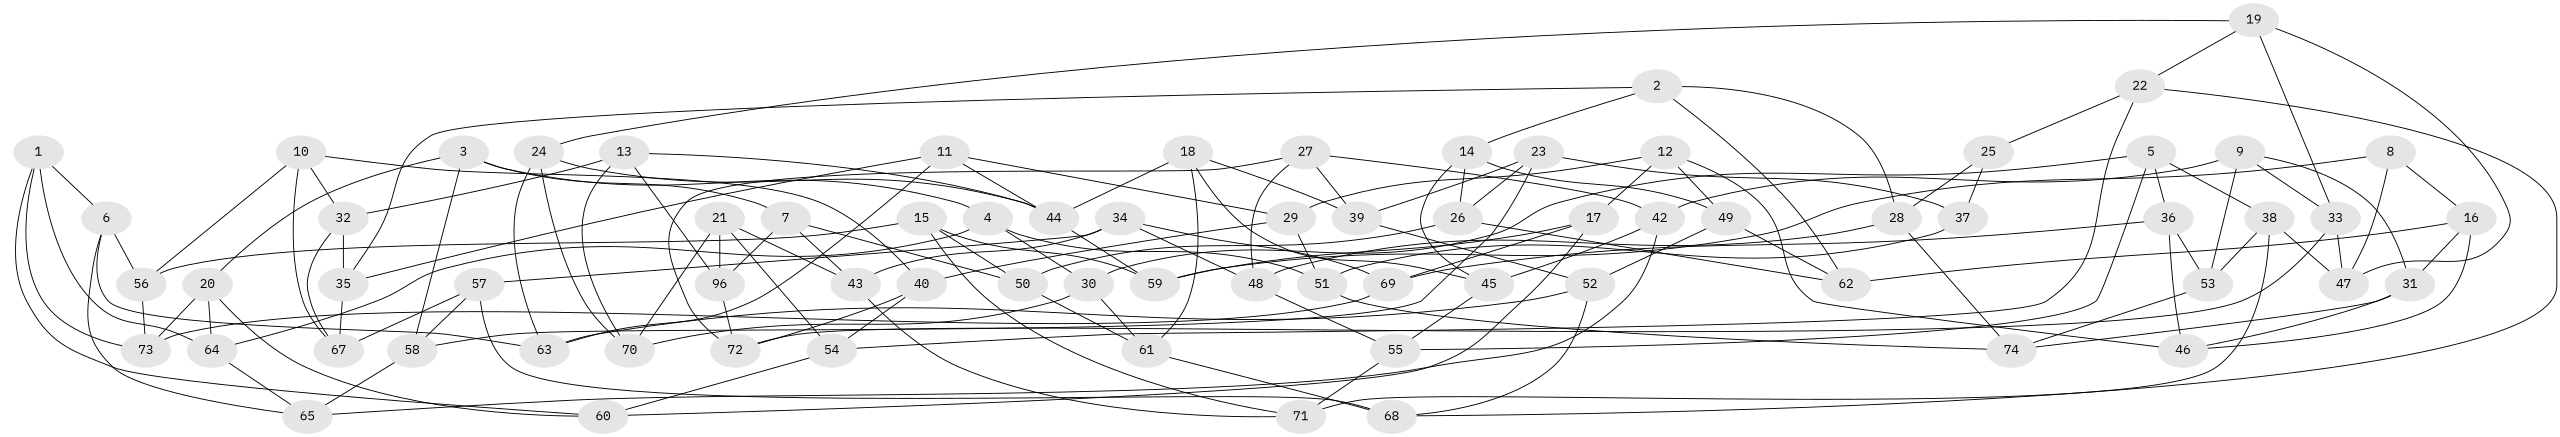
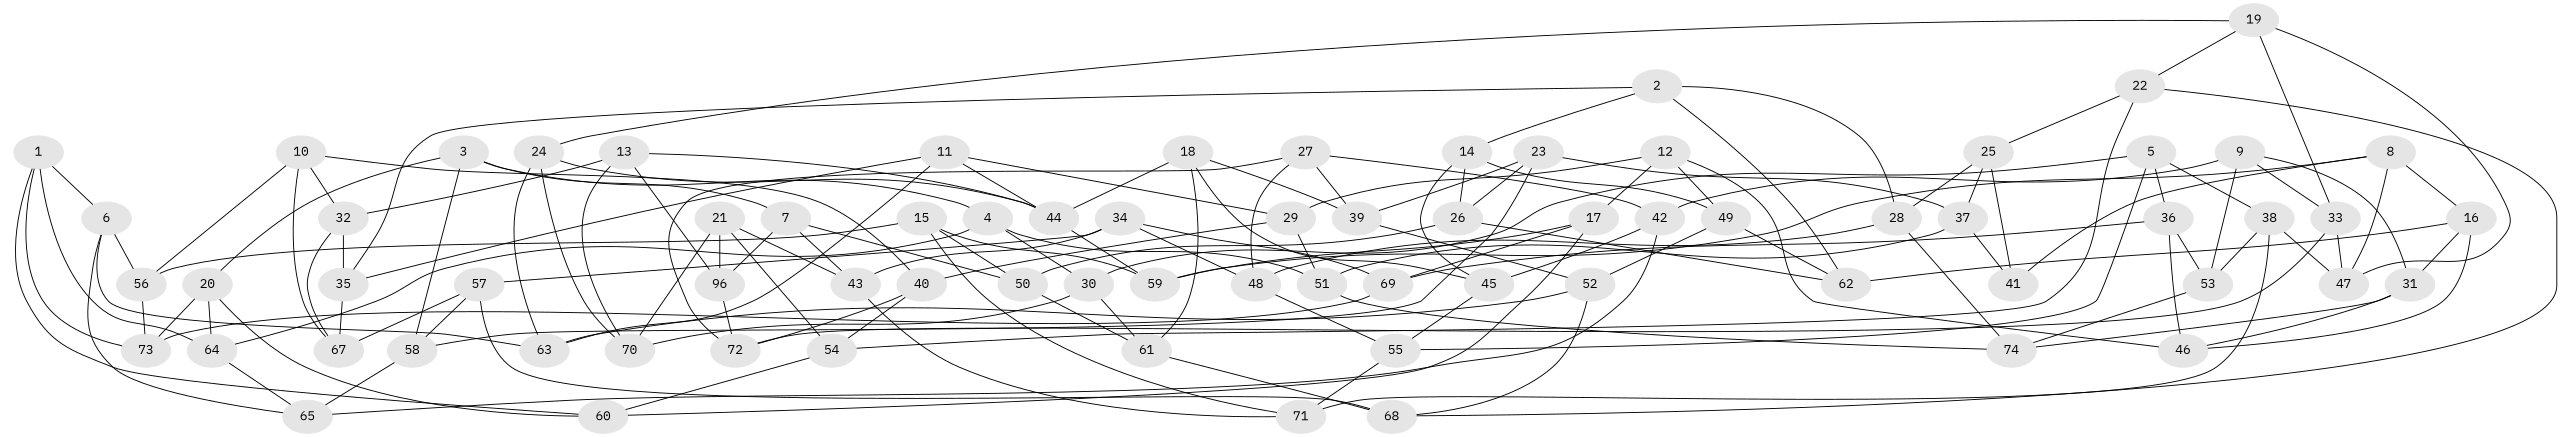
none -> (2013, 285)
